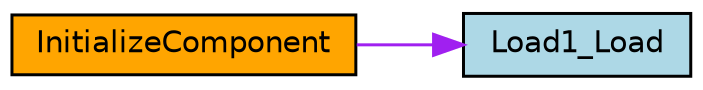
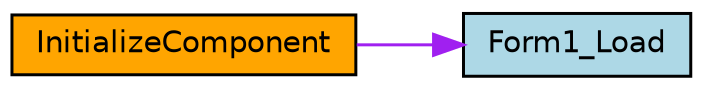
(577, 45) -> (577, 45)
